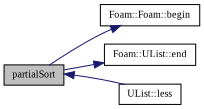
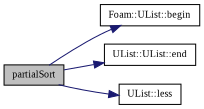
(150, 15) -> (150, 15)
(150, 55) -> (150, 55)
(100, 79) -> (84, 90)
